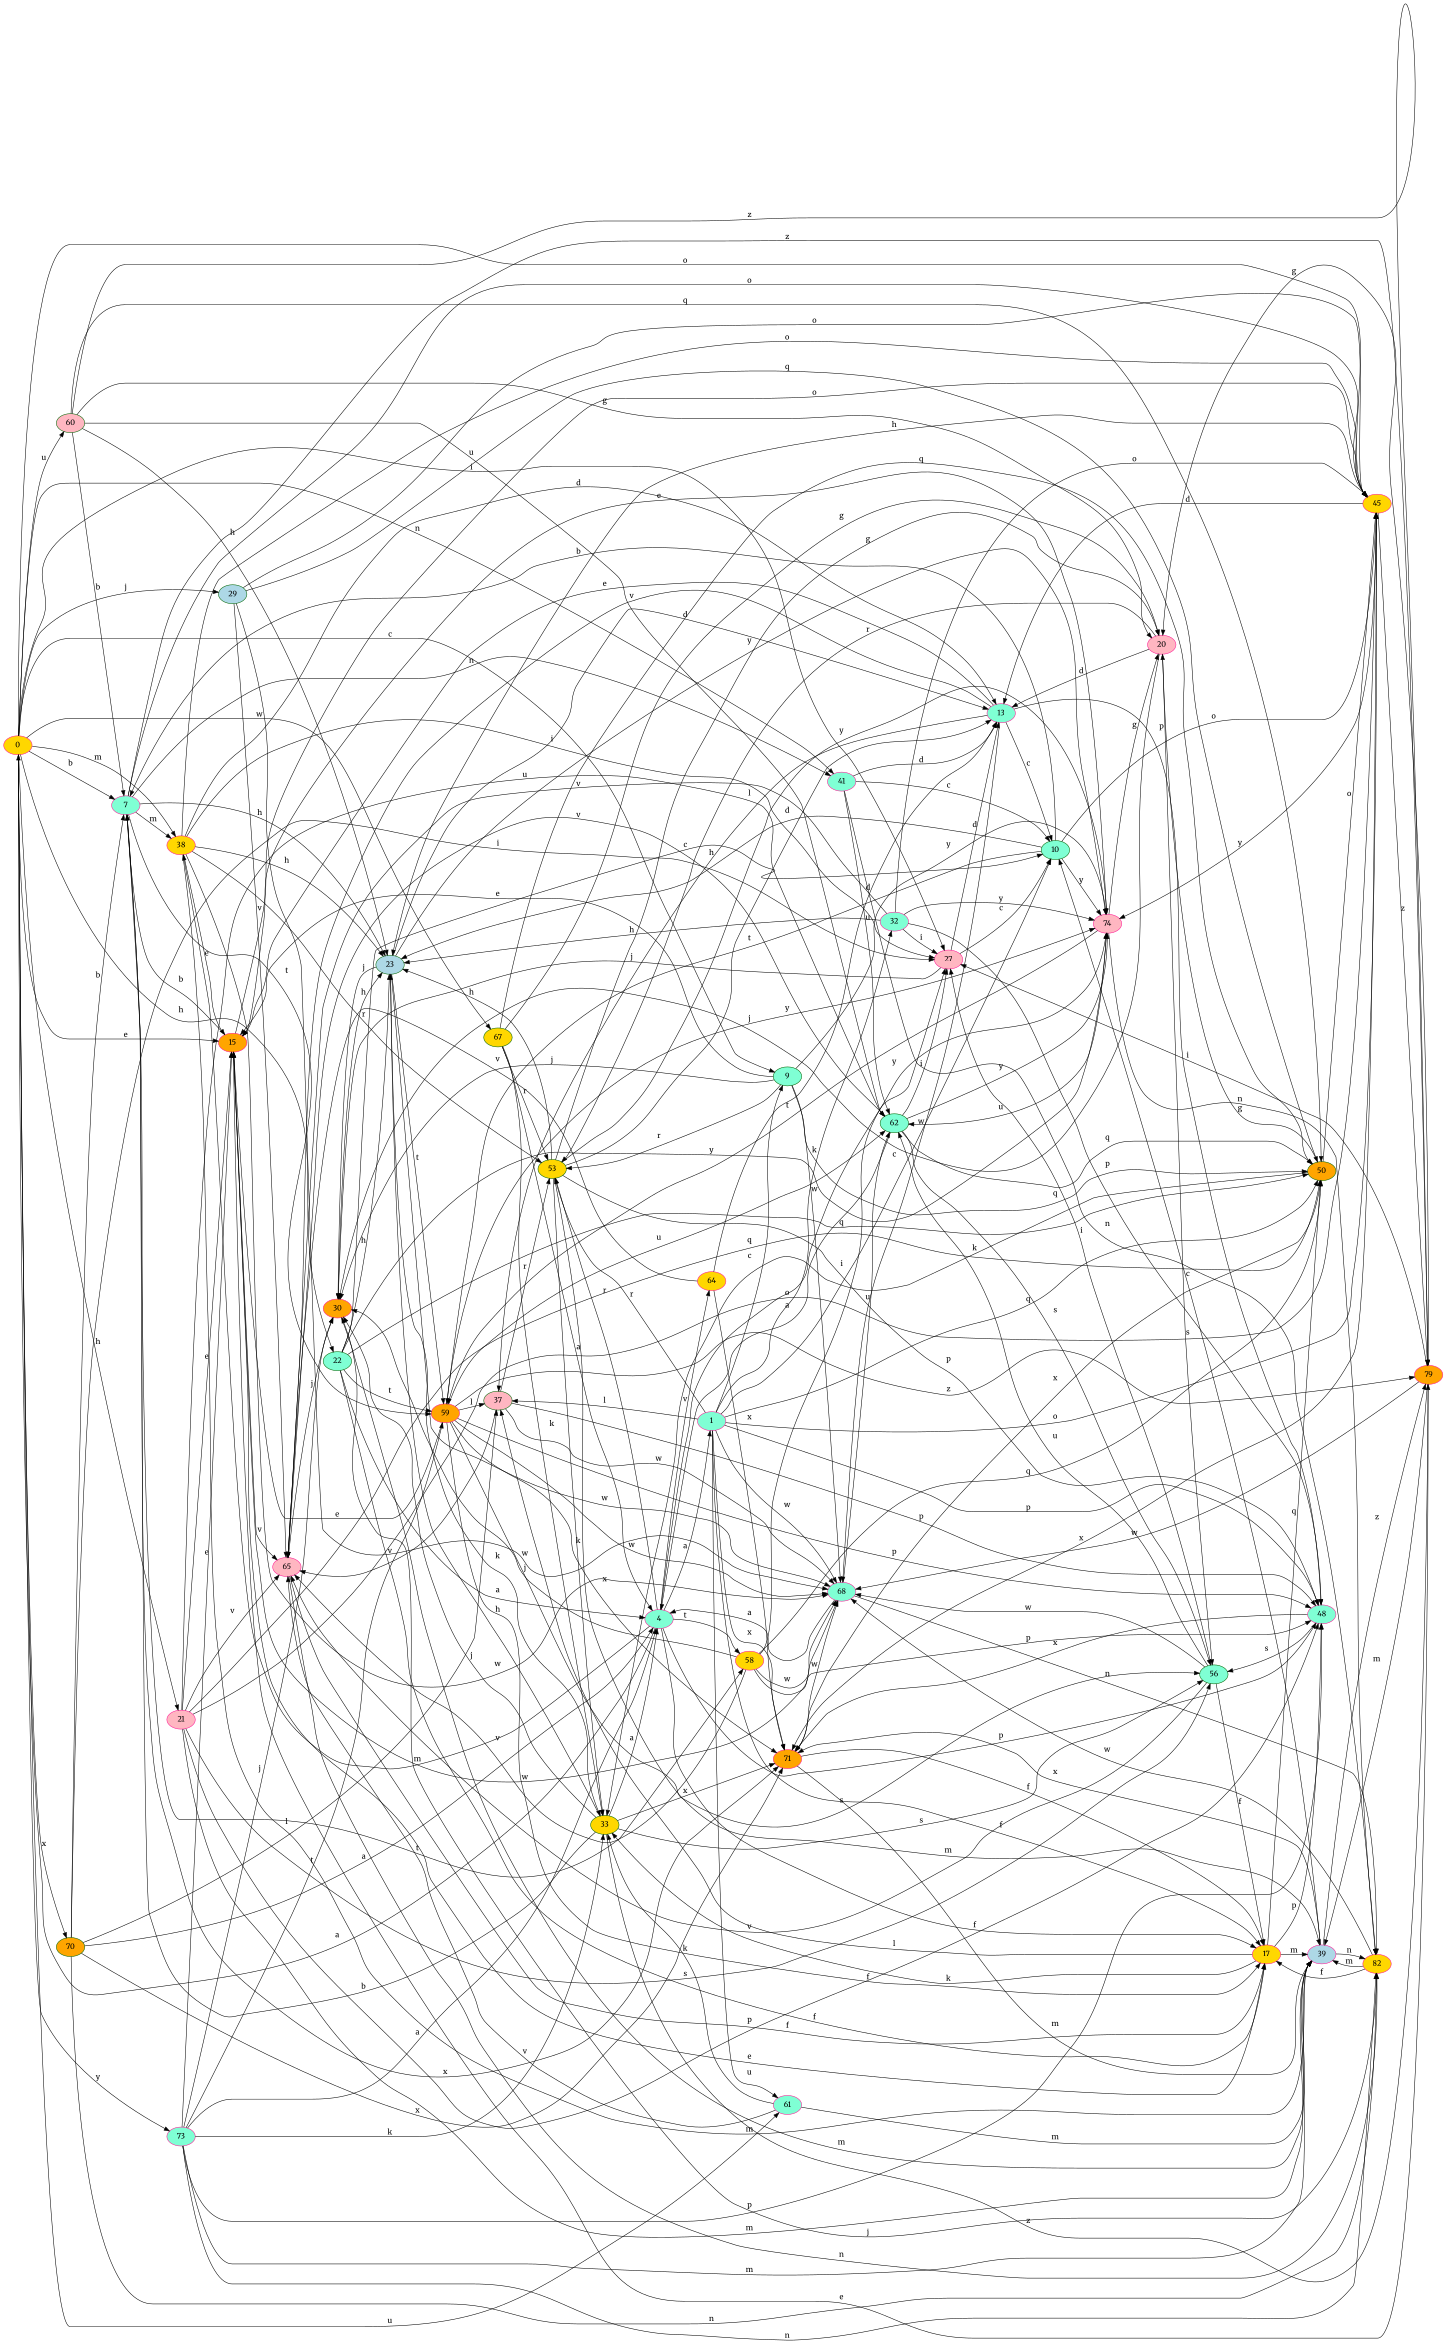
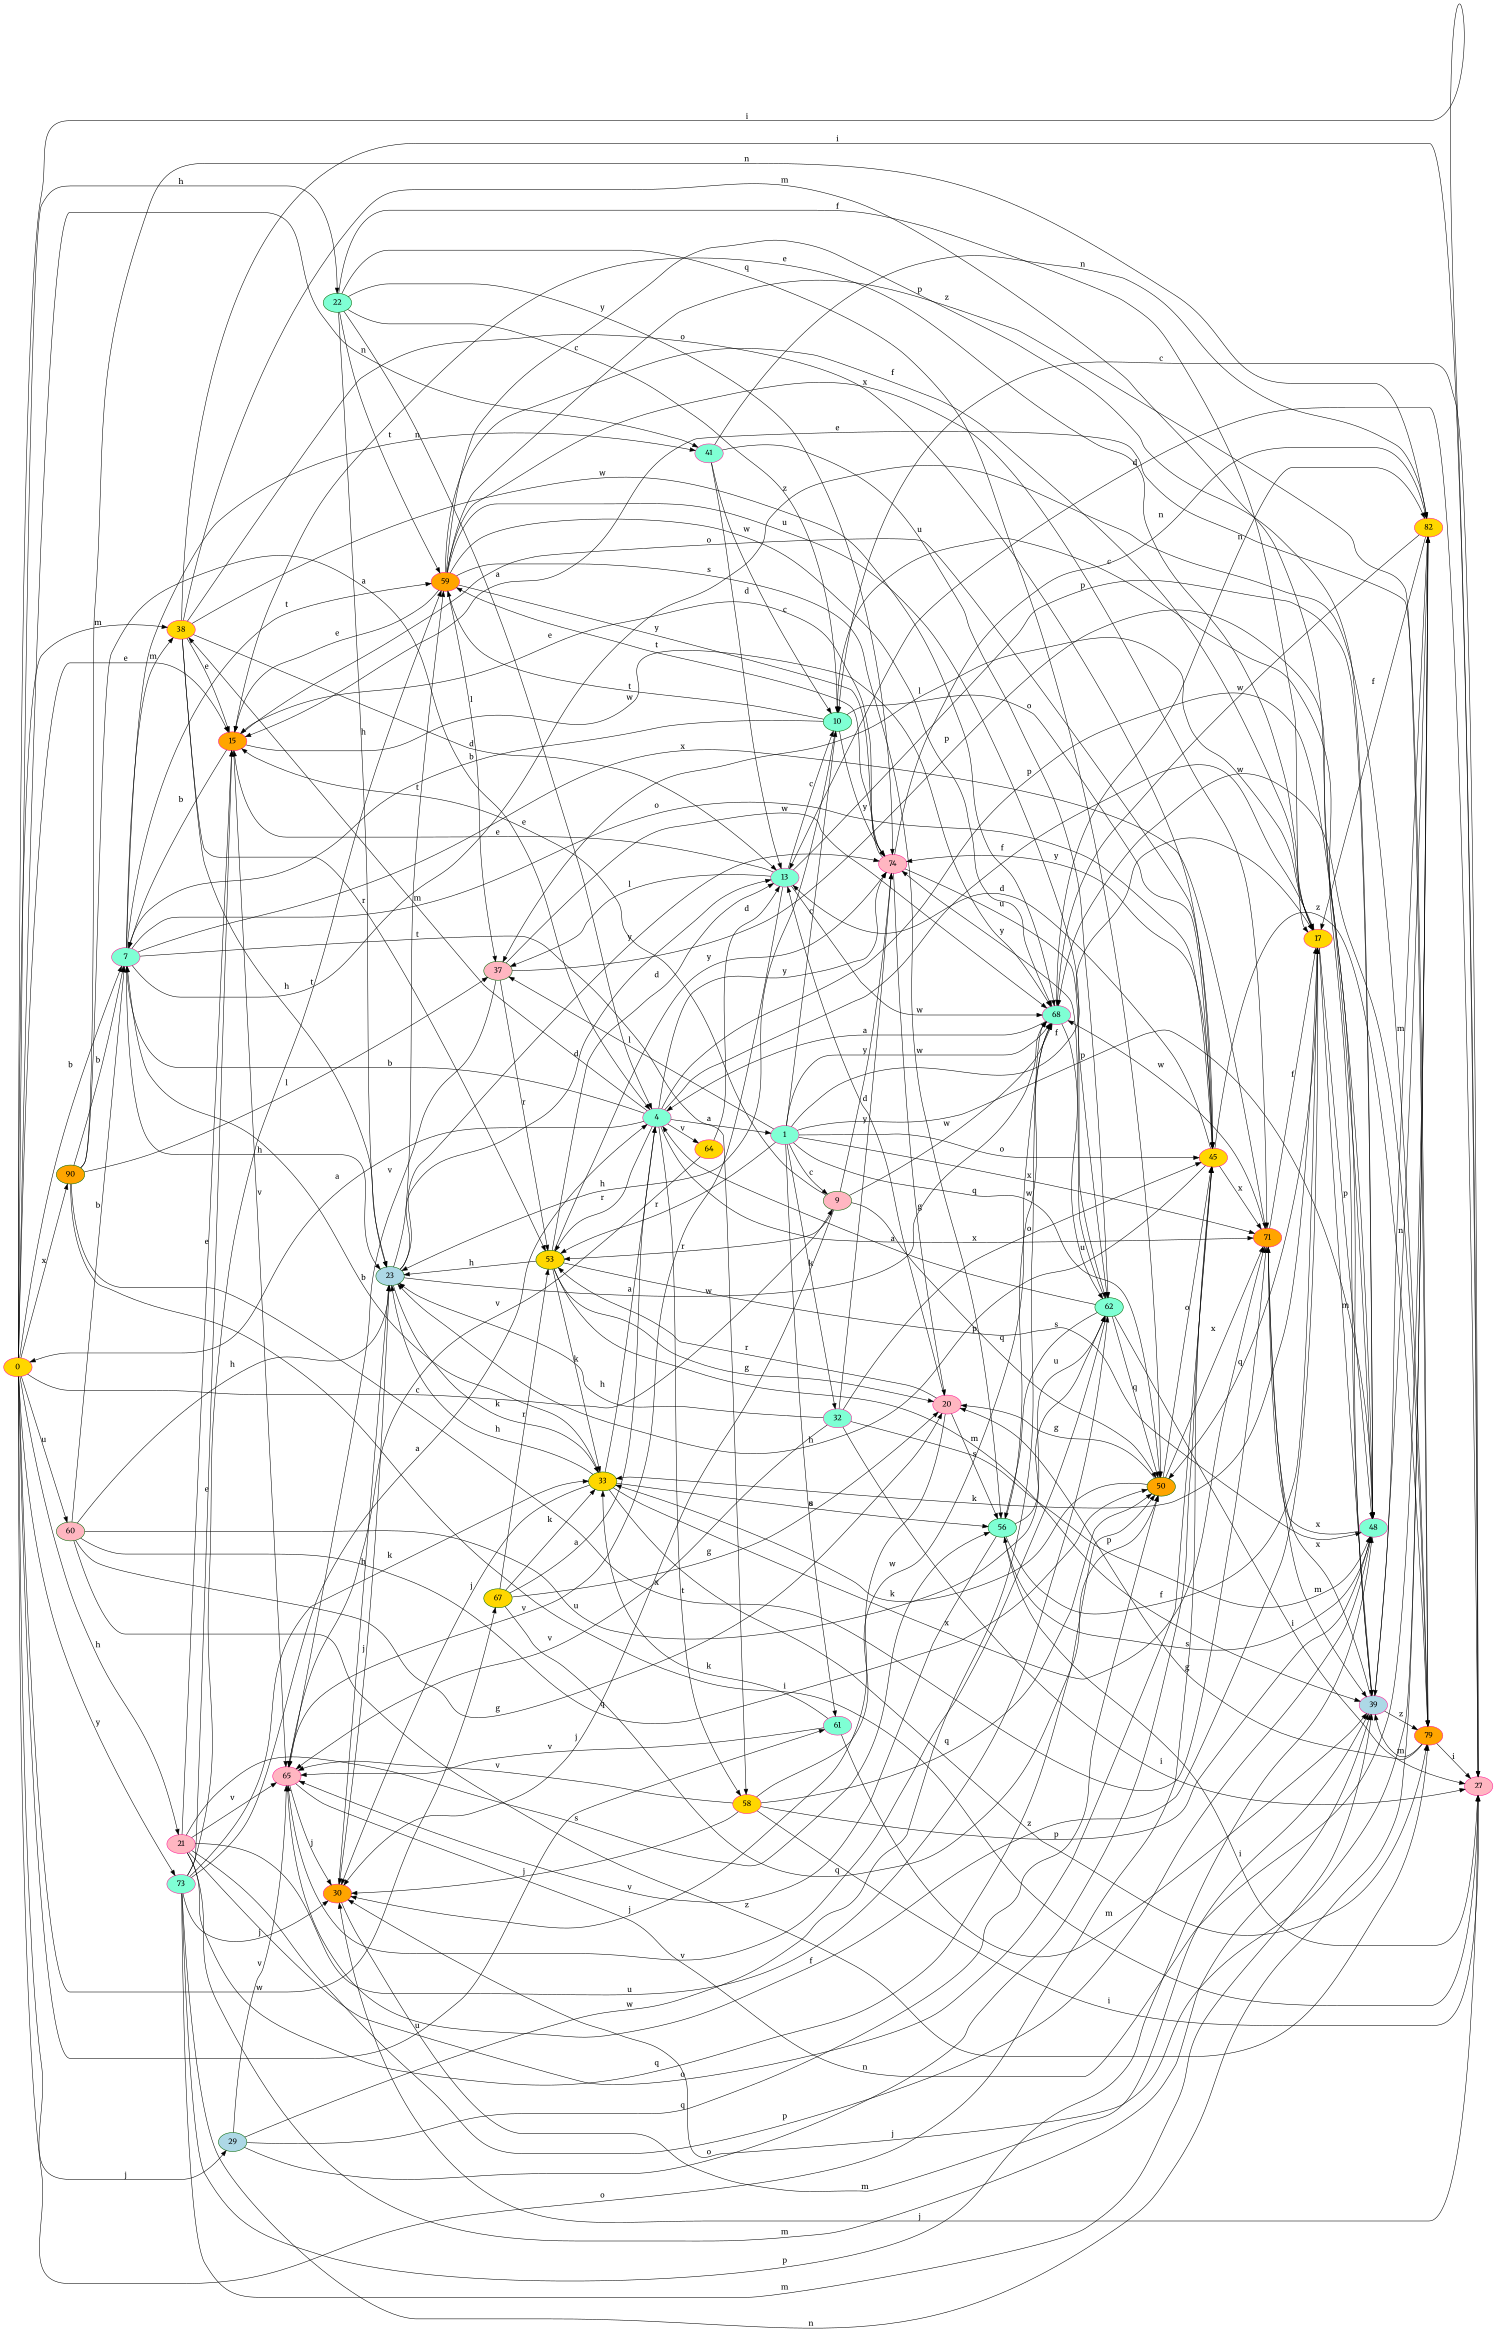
none -> (355, 1068)
(787, 1076) -> (837, 1201)
(751, 1517) -> (932, 1242)
(71, 1947) -> (71, 1175)
